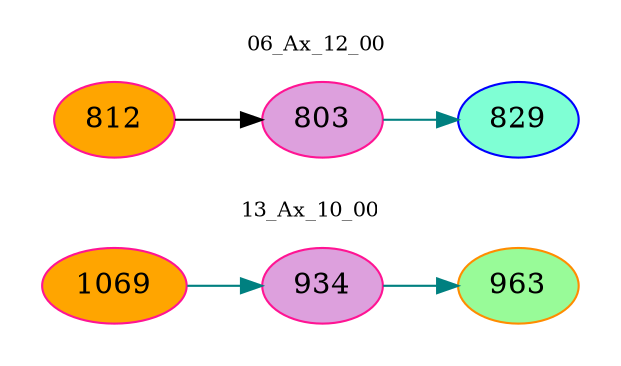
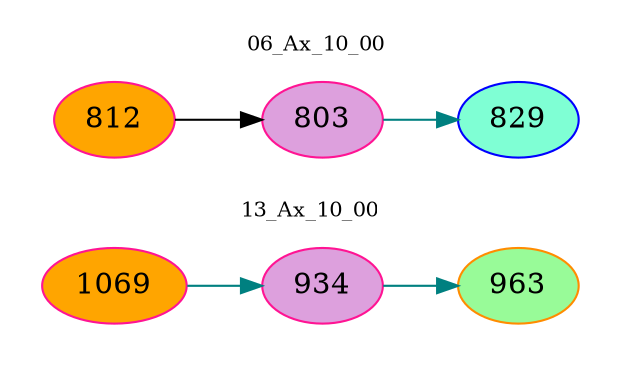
(316, 45) -> (316, 45)
